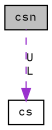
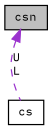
(26, 59) -> (12, 71)
